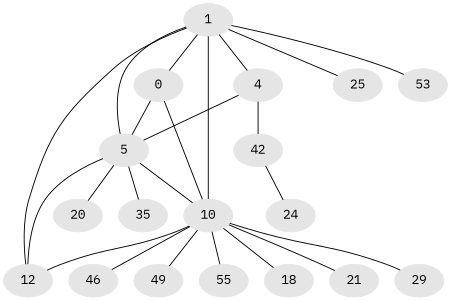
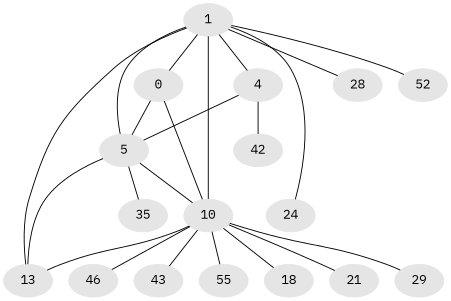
(358, 85) -> (358, 85)
(423, 85) -> (423, 85)
(274, 183) -> (301, 96)
(78, 216) -> none
(28, 281) -> (28, 281)
(158, 281) -> (158, 281)
